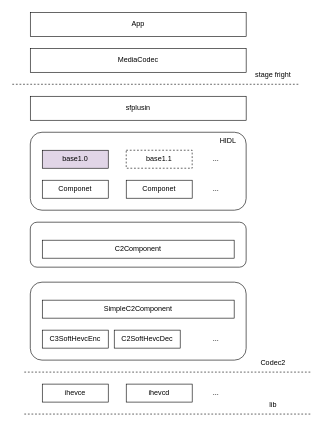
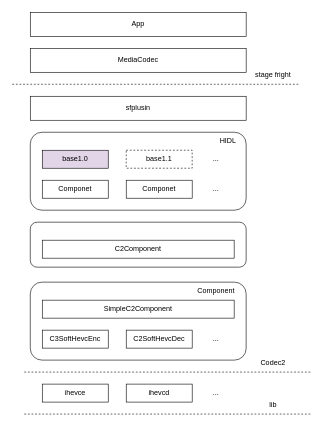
none -> (216, 291)
(147, 339) -> (159, 339)
